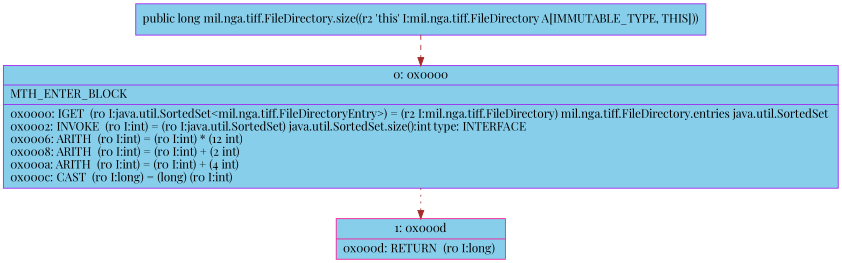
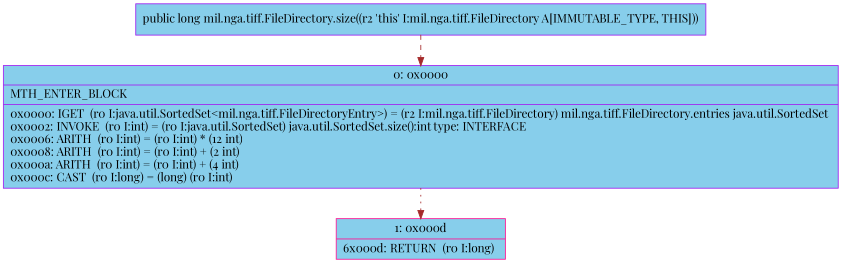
(421, 249) -> (420, 249)
